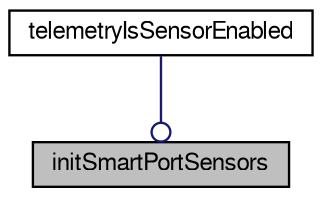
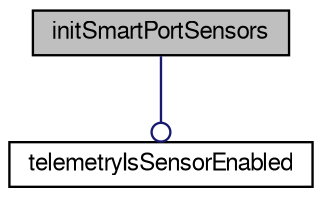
(161, 89) -> (161, 89)
